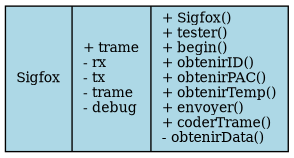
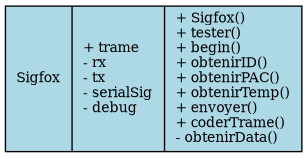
(108, 93) -> (118, 93)
